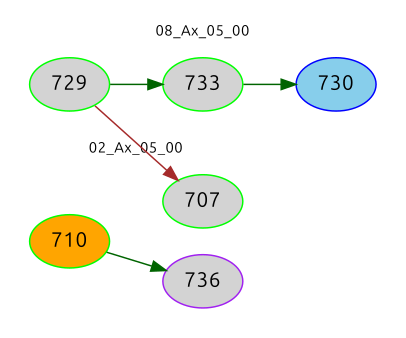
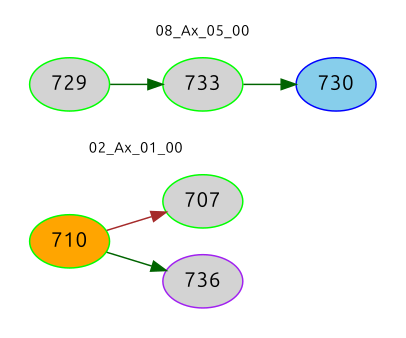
(138, 145) -> (129, 223)
(136, 149) -> (136, 149)
